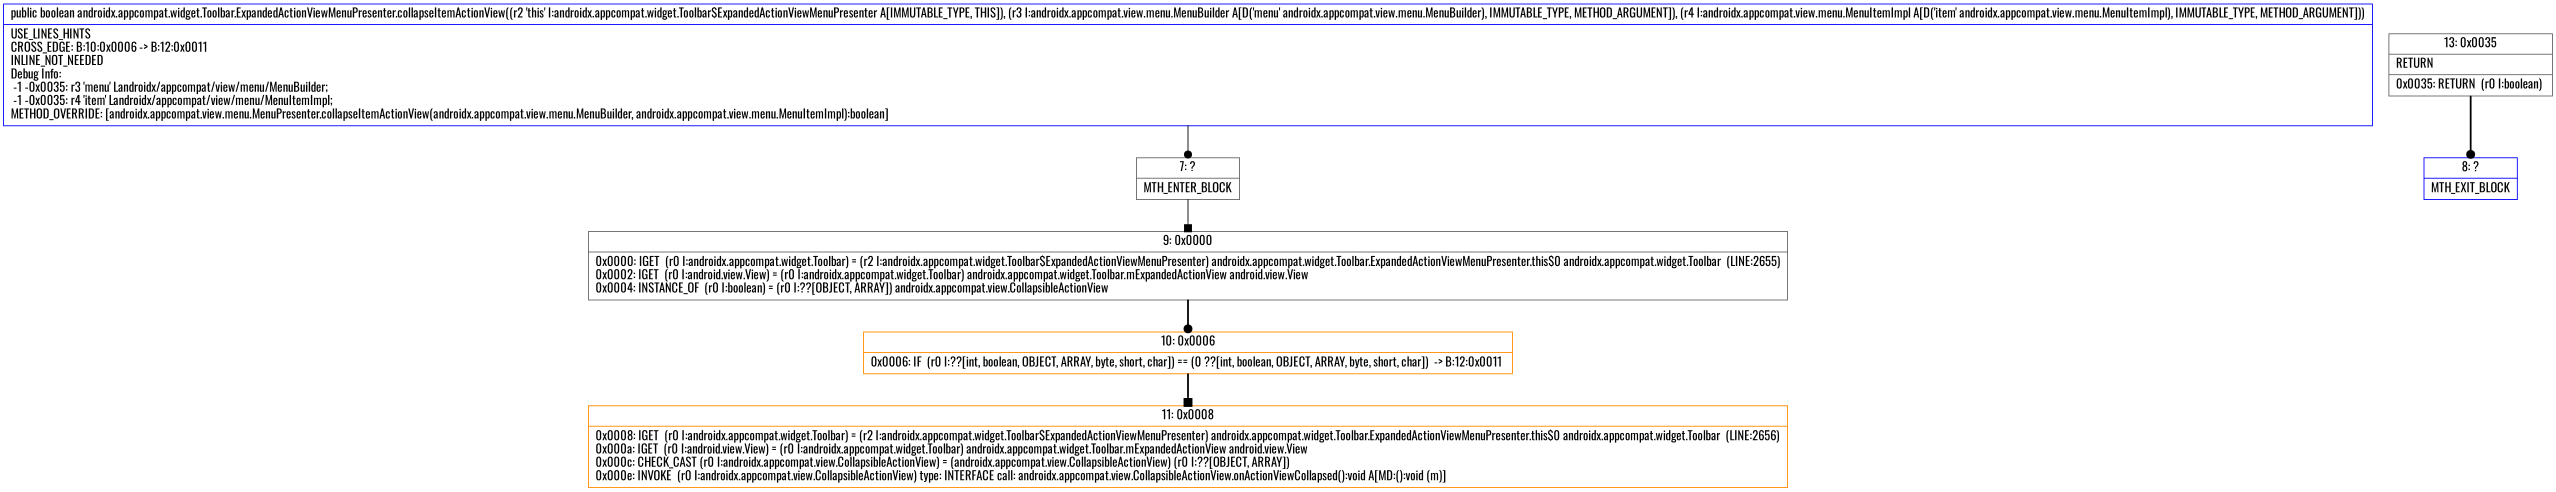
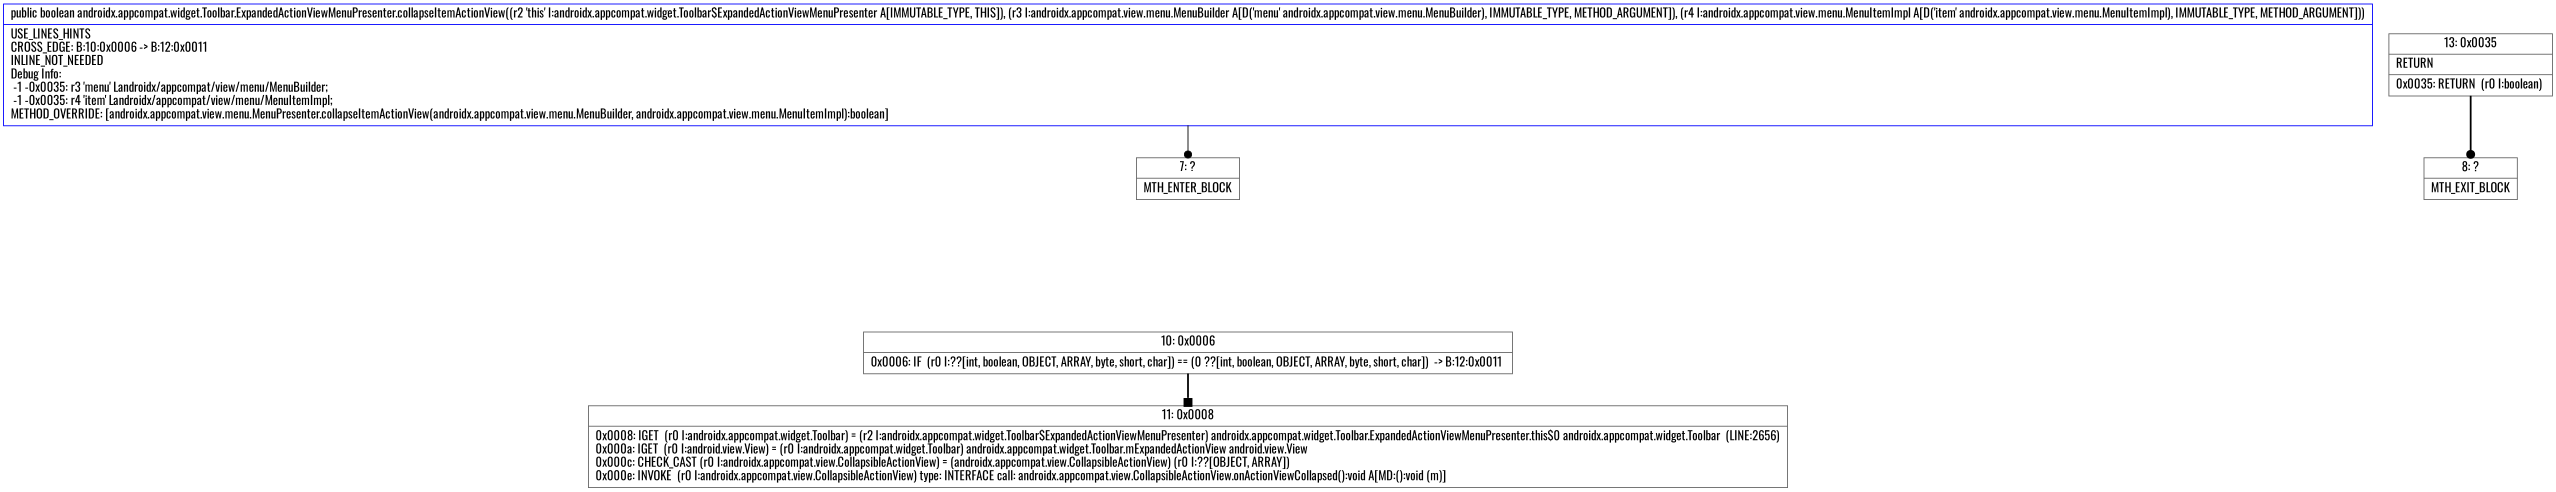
(2471, 179) -> (2471, 179)
(1188, 266) -> none
(1188, 353) -> (1188, 353)
(1188, 447) -> (1188, 447)
